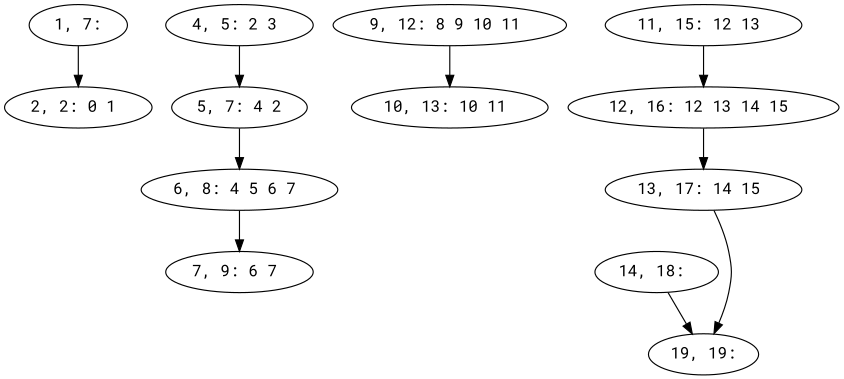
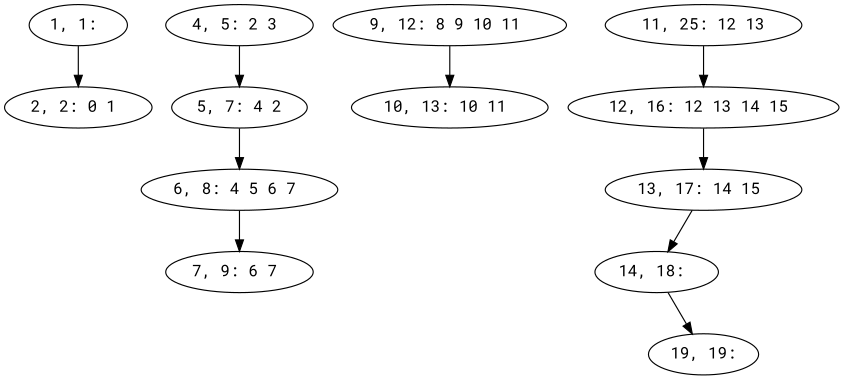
(78, 25) -> (78, 25)
(704, 25) -> (704, 25)
(731, 266) -> (683, 226)
